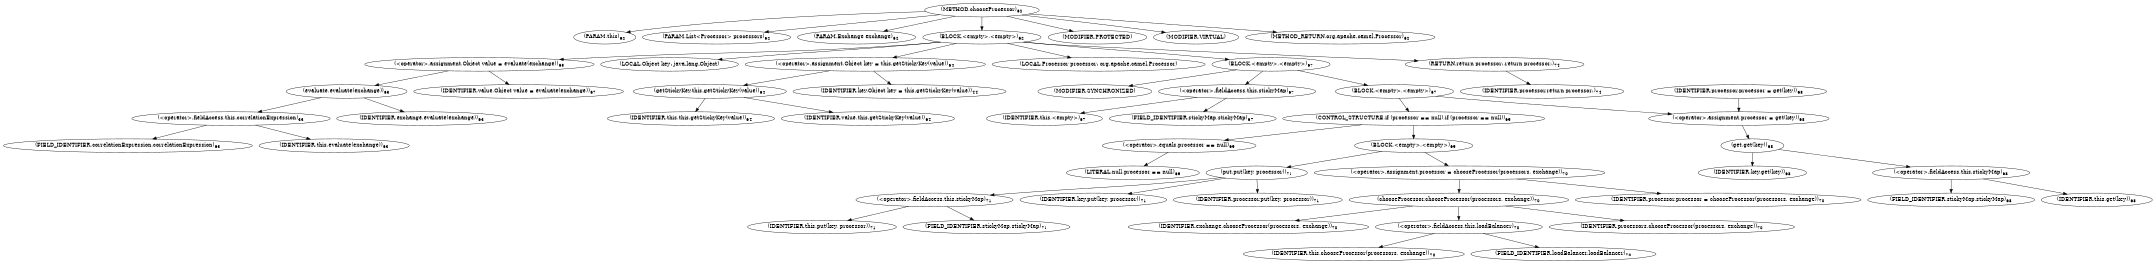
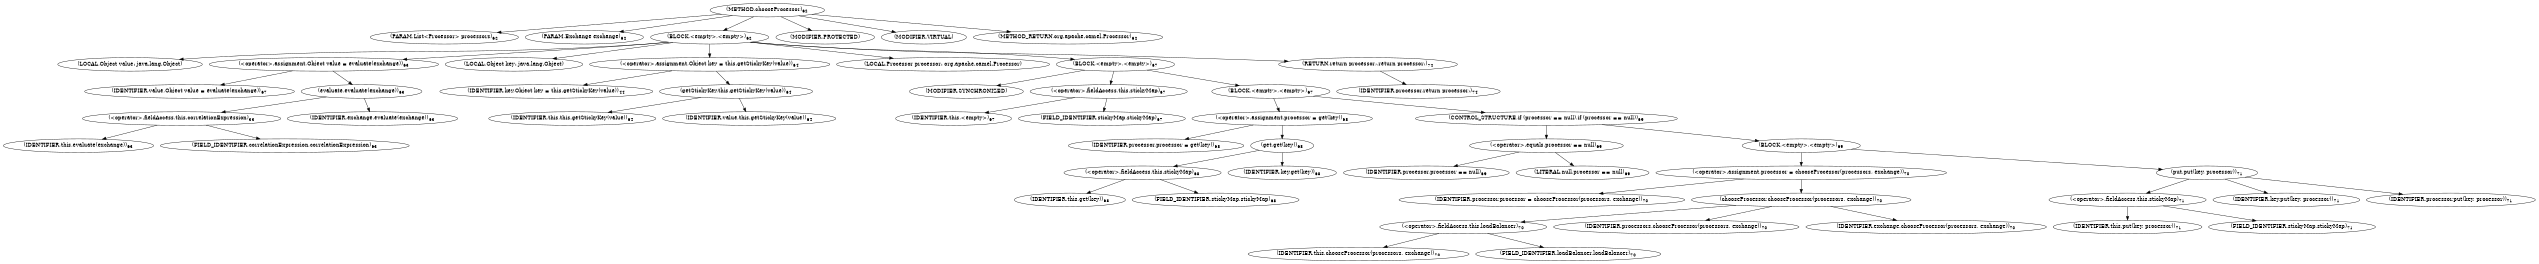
(605, 37) -> none
none -> (130, 64)
(1739, 103) -> (1221, 132)
none -> (1426, 173)
